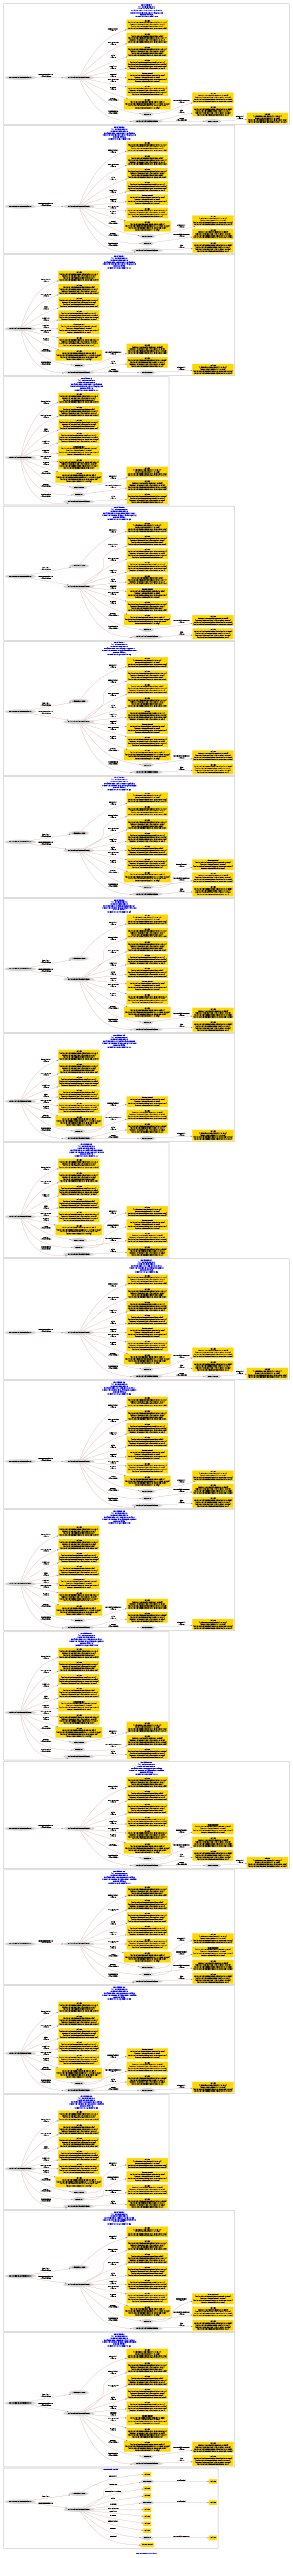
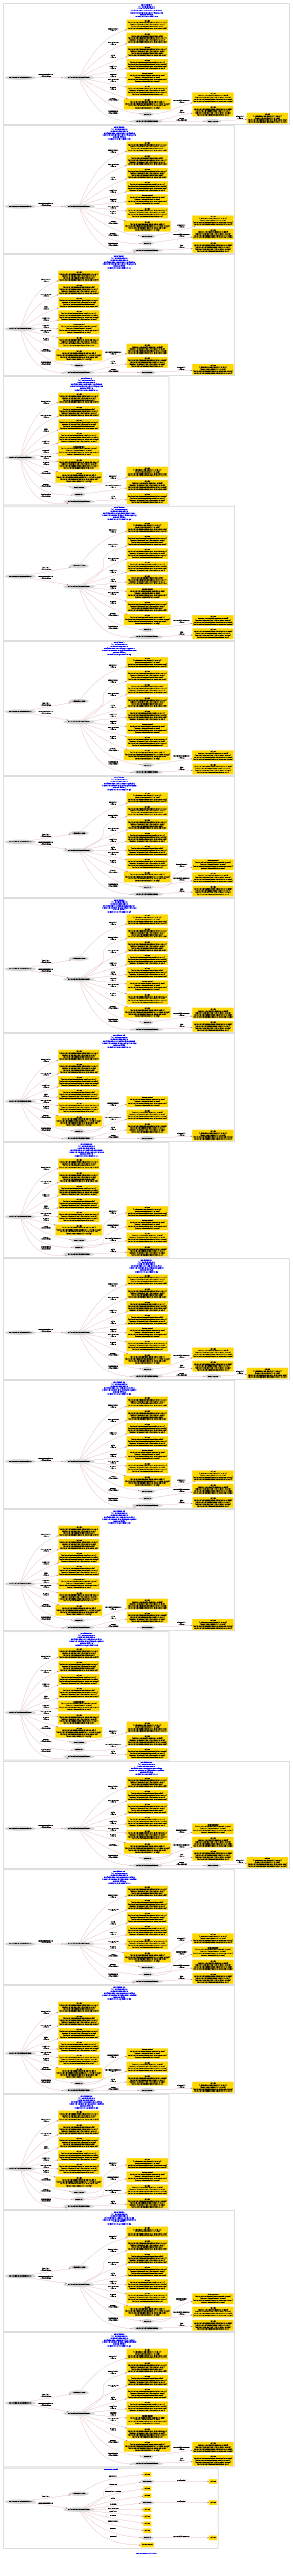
(111, 2470) -> (111, 2470)
